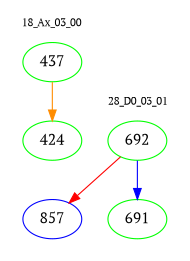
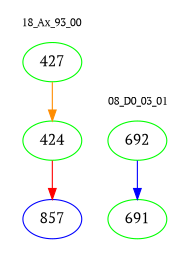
(52, 23) -> (52, 23)
(52, 62) -> (52, 62)
(138, 102) -> (138, 102)
(107, 169) -> (52, 175)
